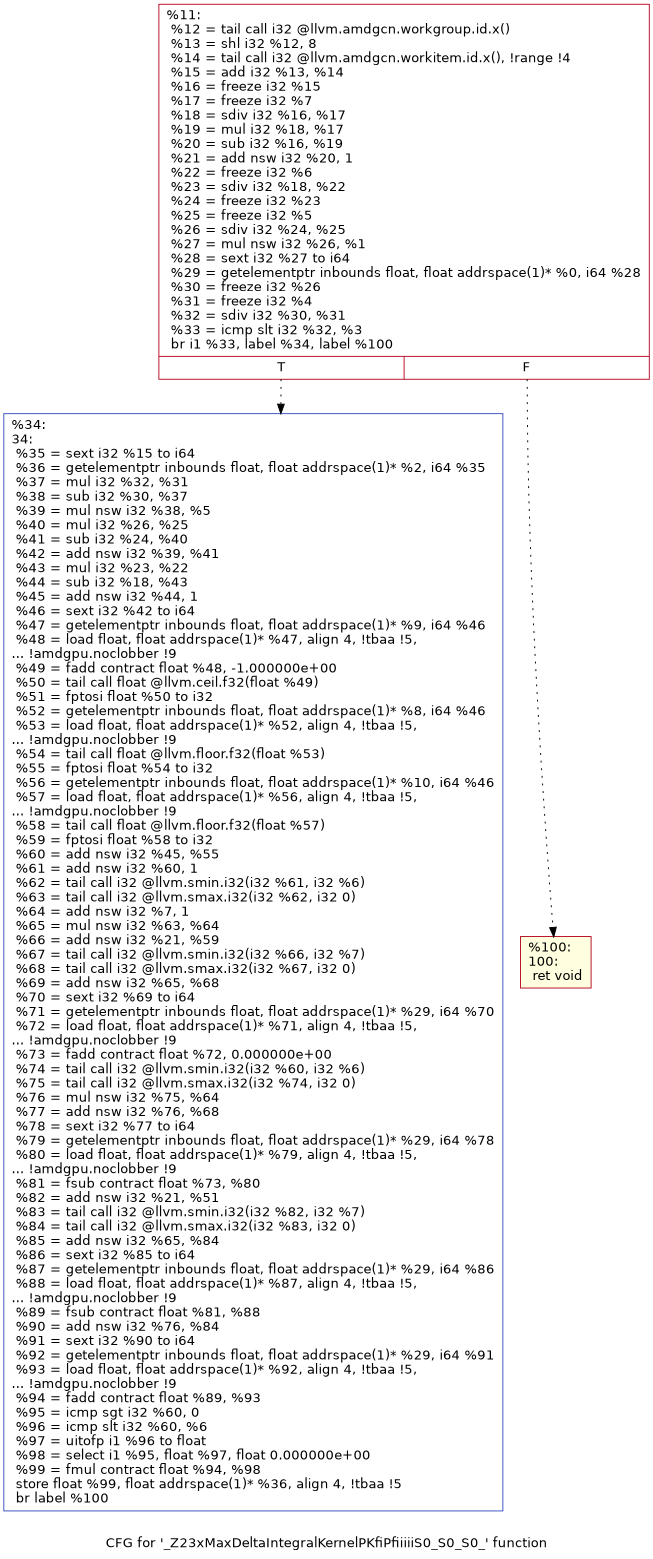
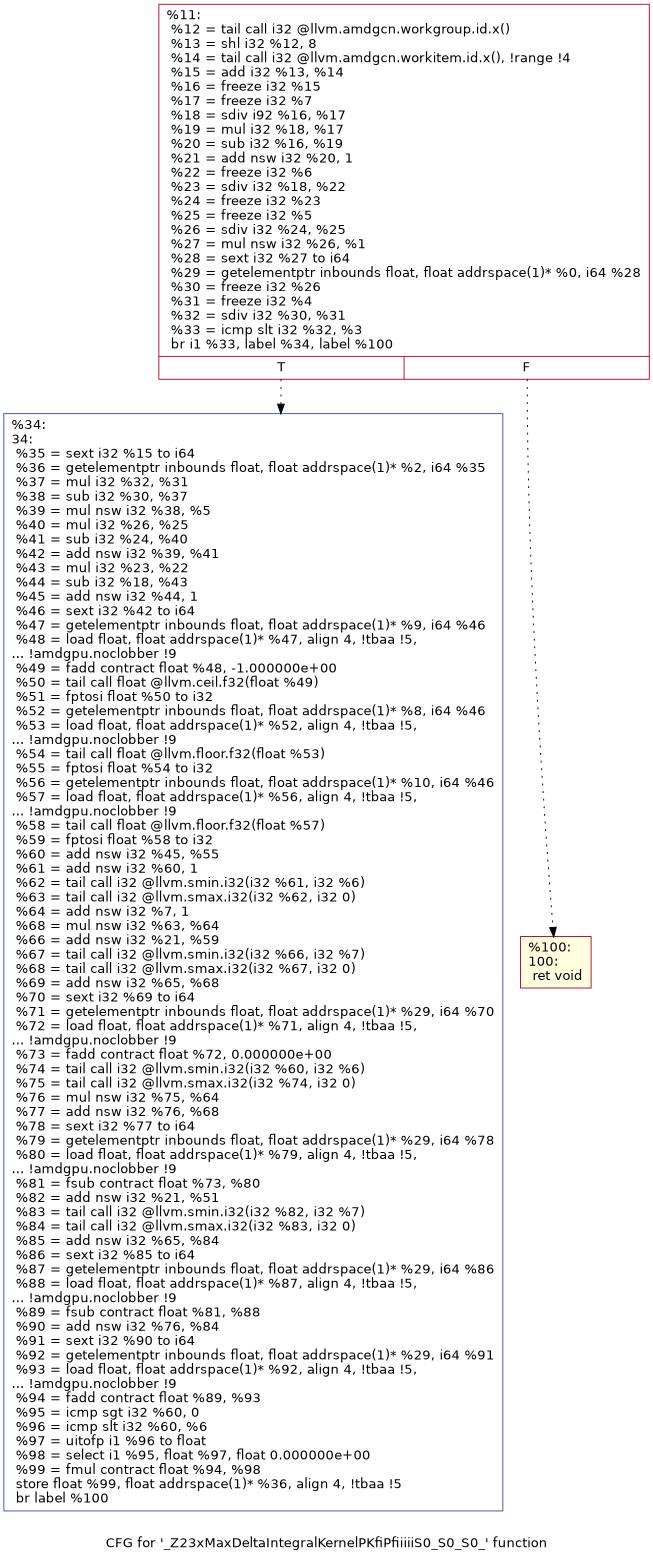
(257, 115) -> (257, 115)
(116, 926) -> (116, 926)
